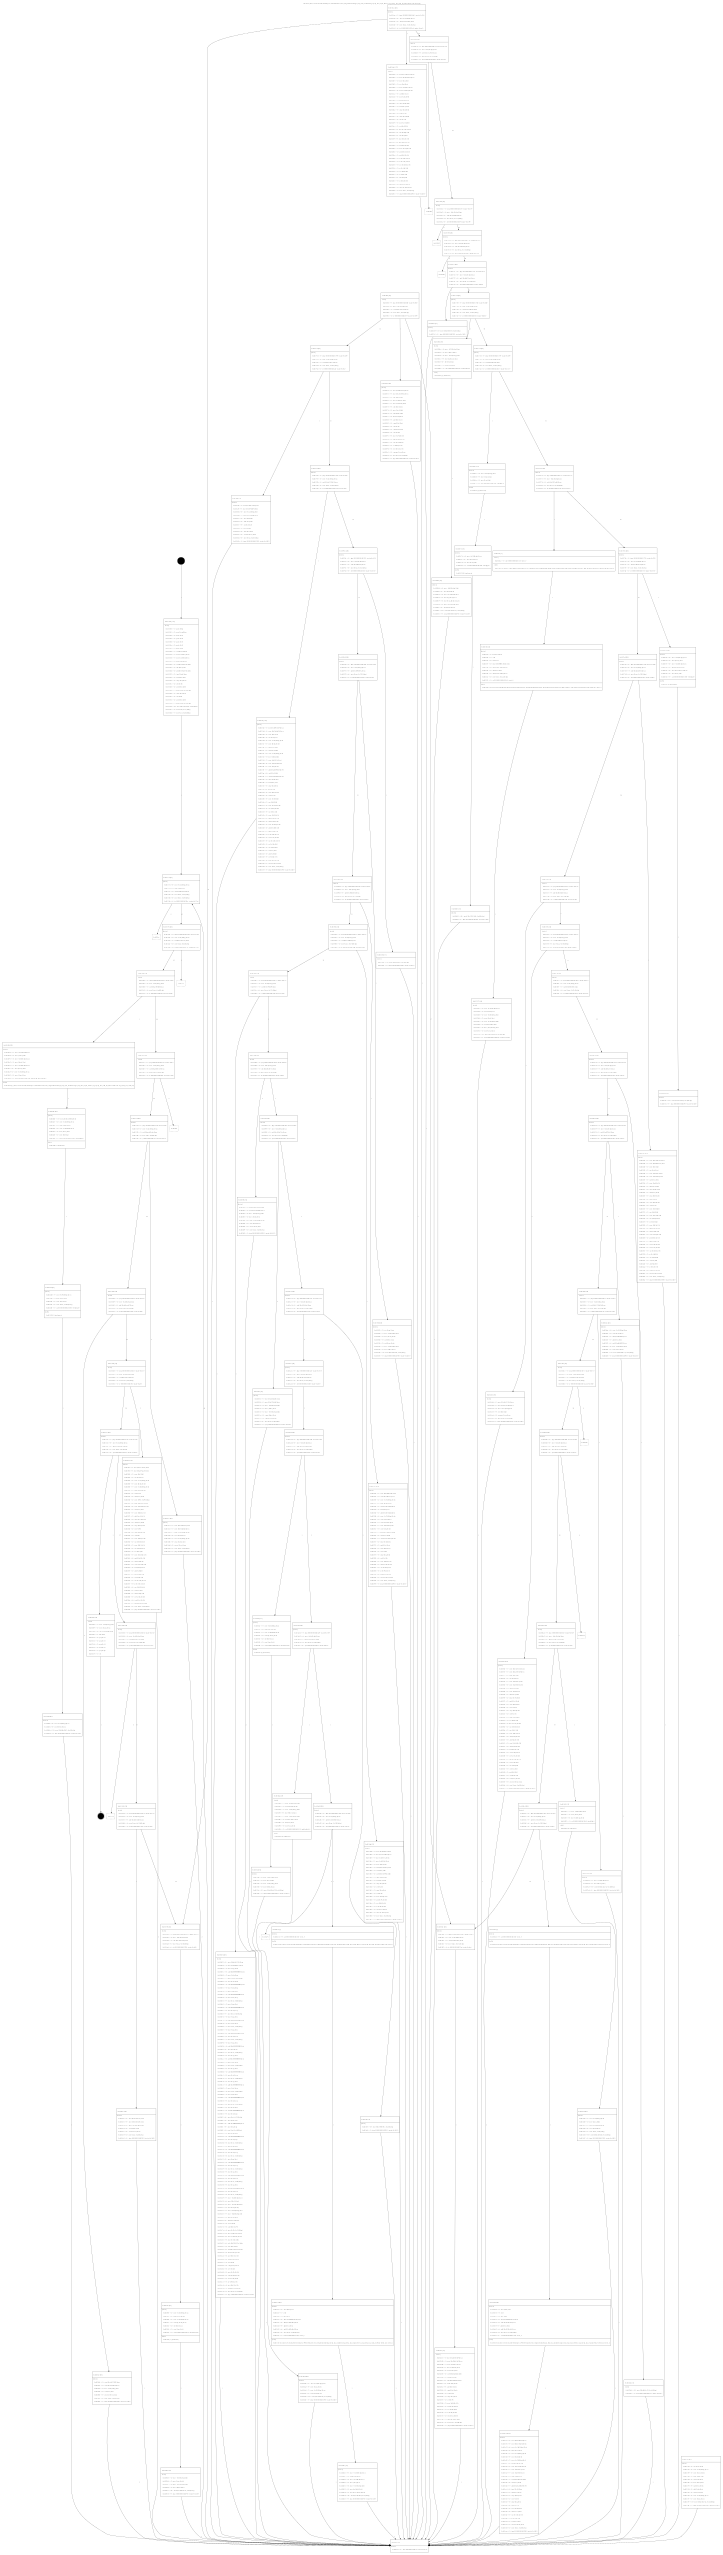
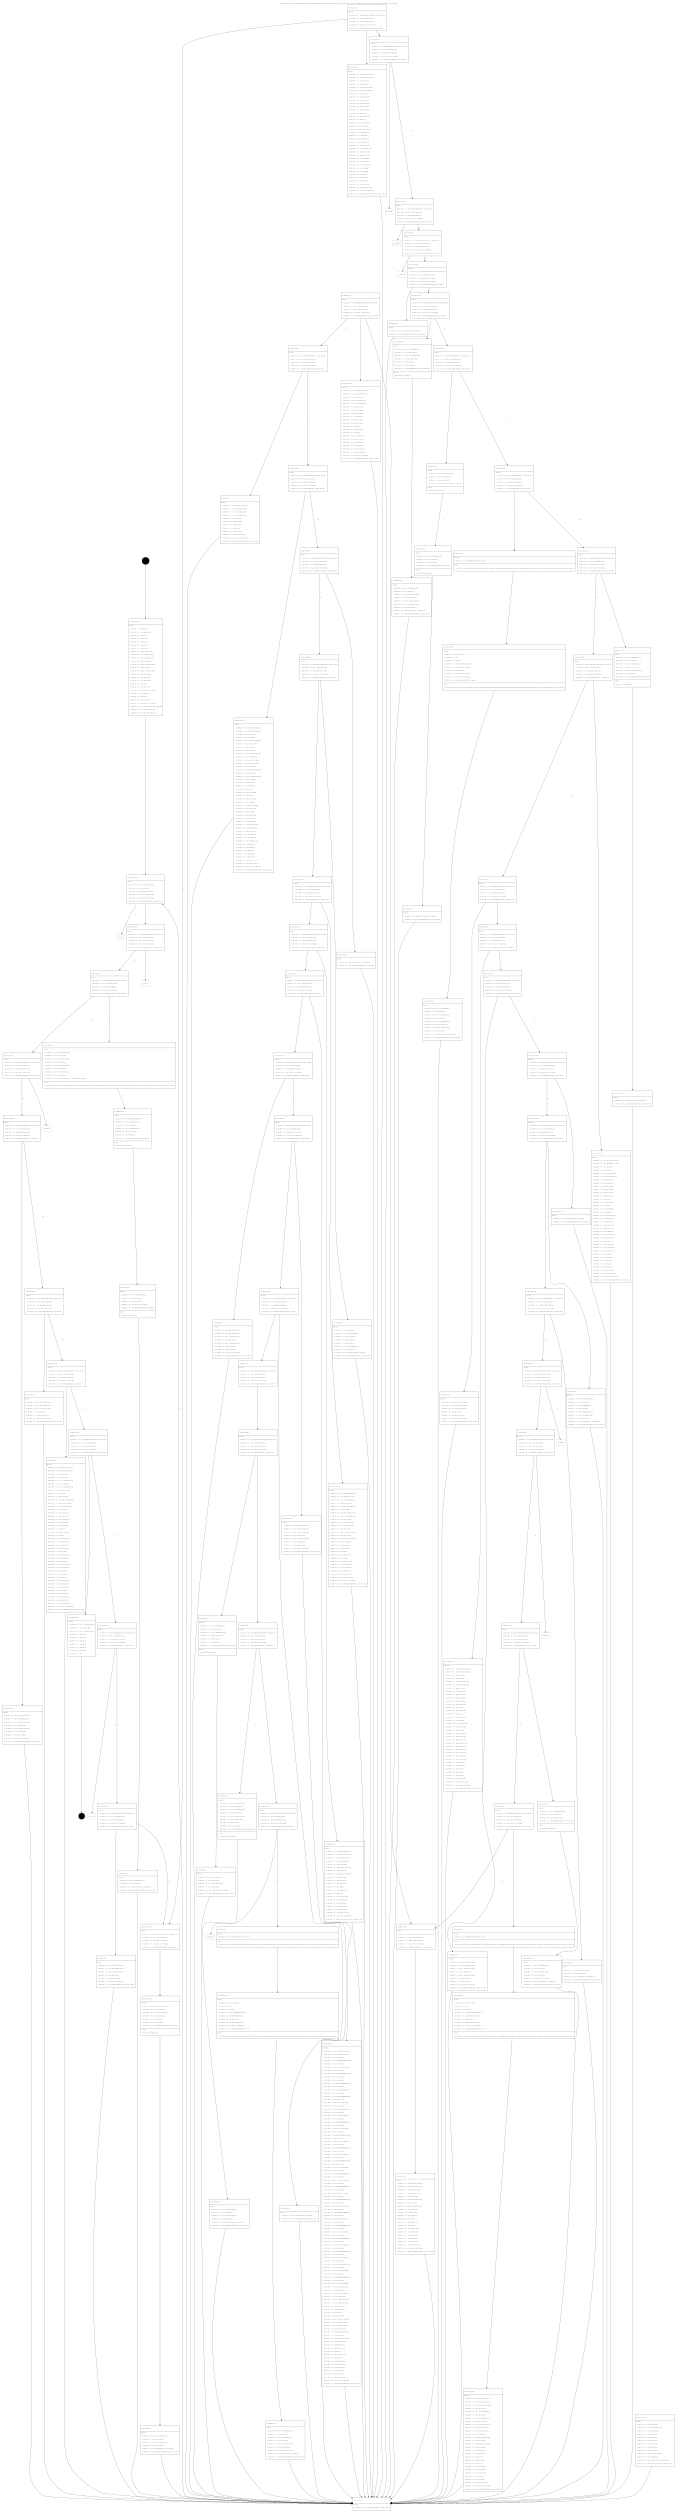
none -> (468, 1971)
